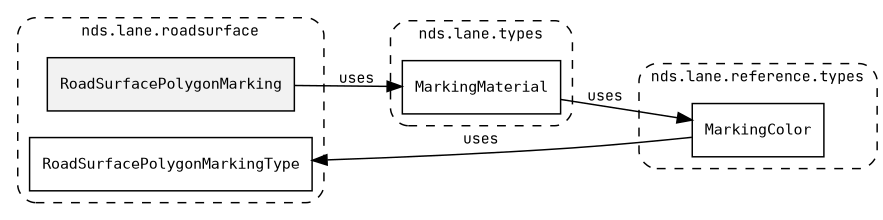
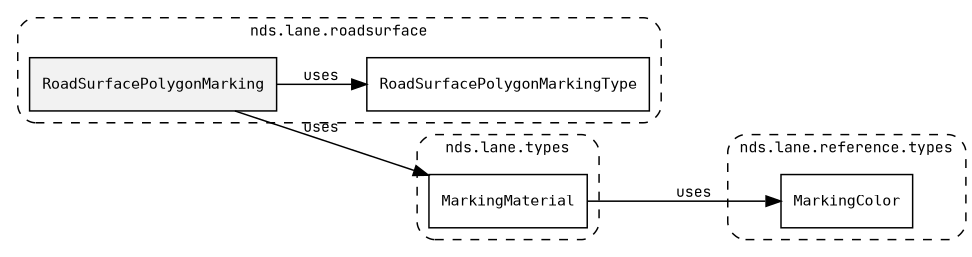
(510, 152) -> (314, 84)
